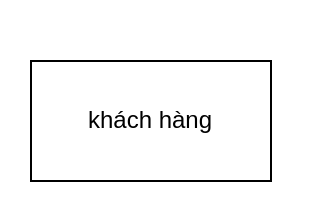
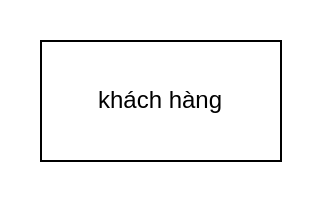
(151, 121) -> (161, 101)
